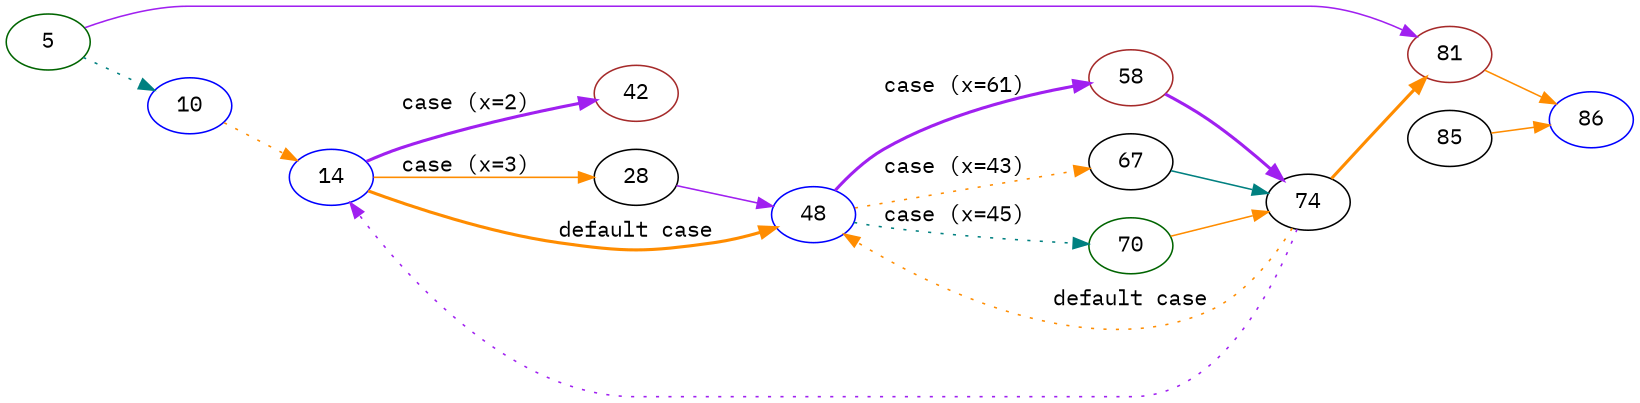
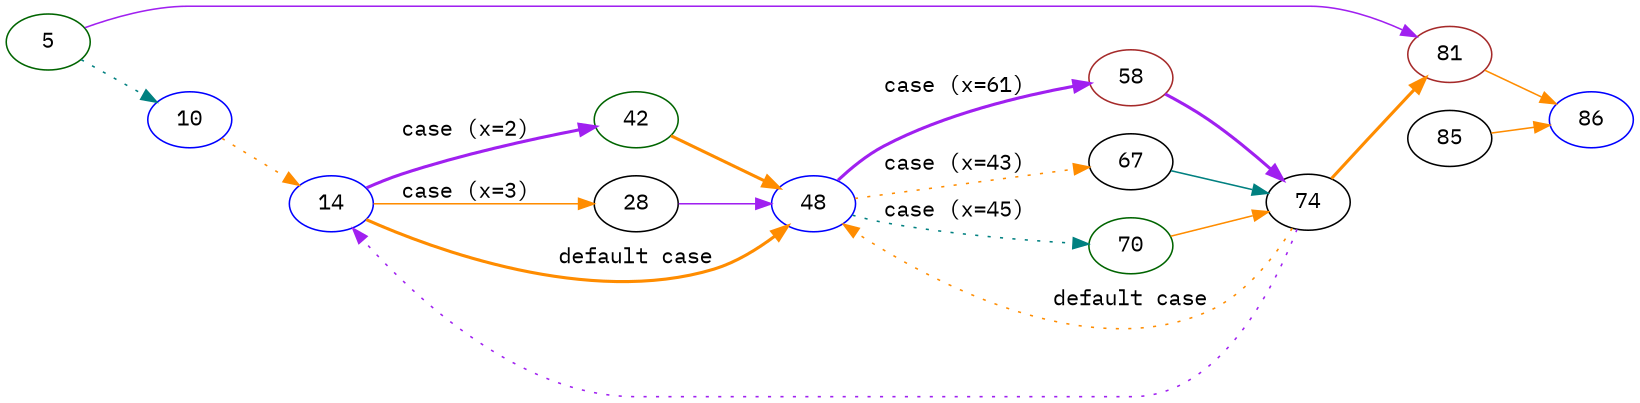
(636, 93) -> (636, 120)
none -> (718, 158)
